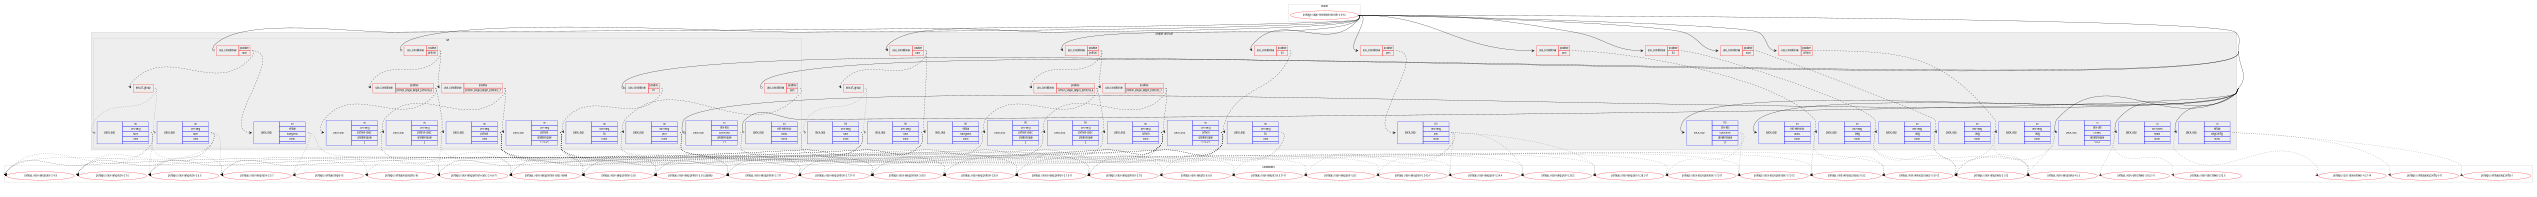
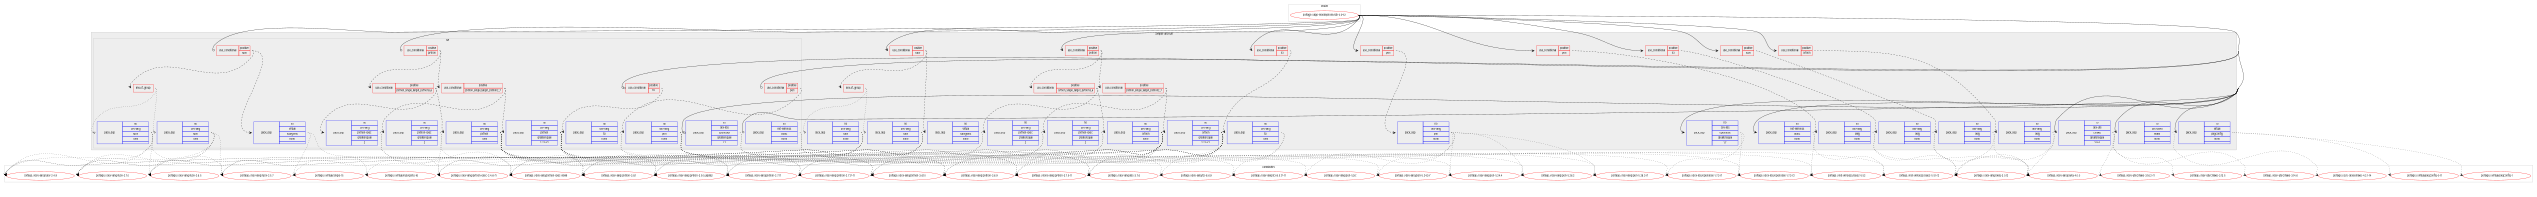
(1124, 176) -> (1124, 176)
none -> (2280, 176)
